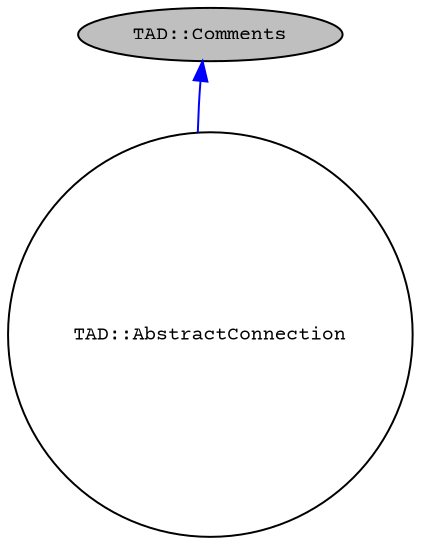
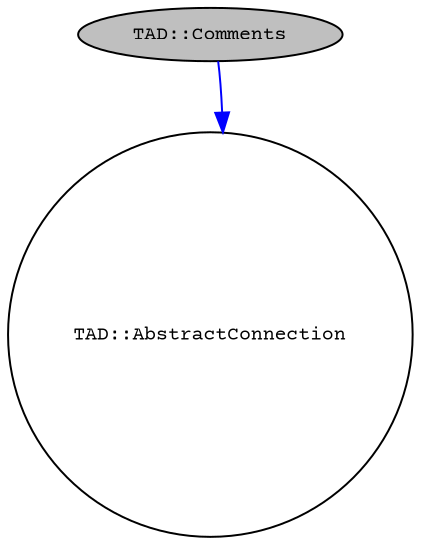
(199, 107) -> (221, 87)
